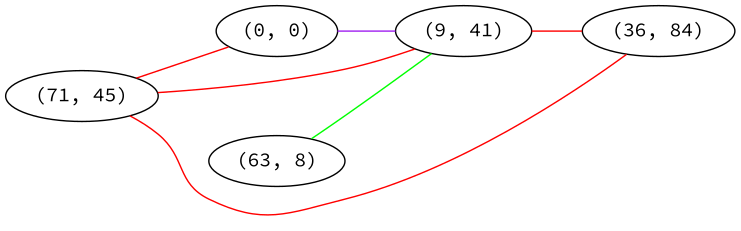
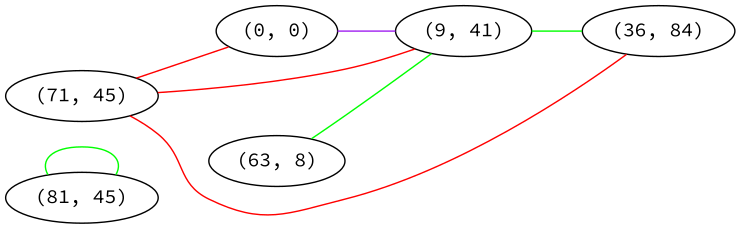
(557, 31) -> (557, 31)
none -> (82, 198)
